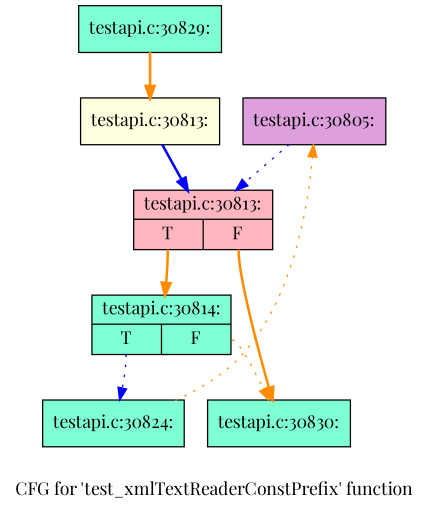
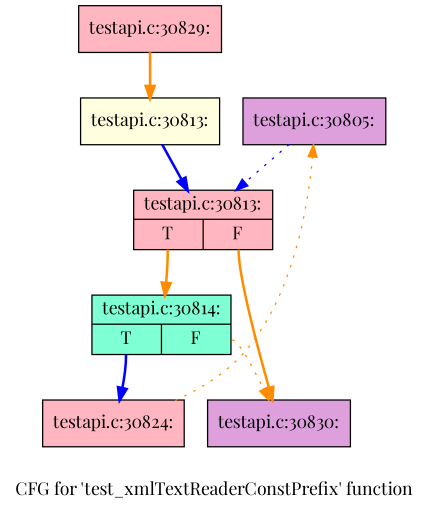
(150, 29) -> (150, 29)
(125, 371) -> (125, 371)
(113, 423) -> (113, 423)
(279, 423) -> (279, 423)
